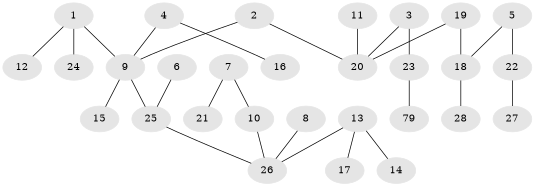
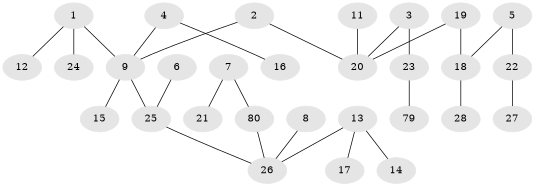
(254, 119) -> (254, 119)
